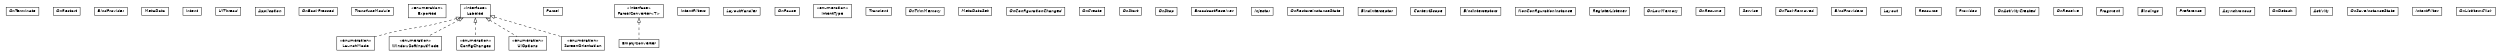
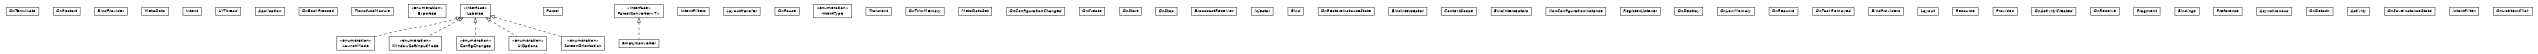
none -> (1296, 11)
none -> (1689, 11)
(1750, 11) -> none
